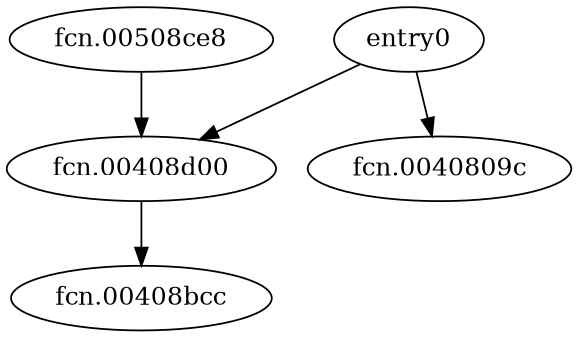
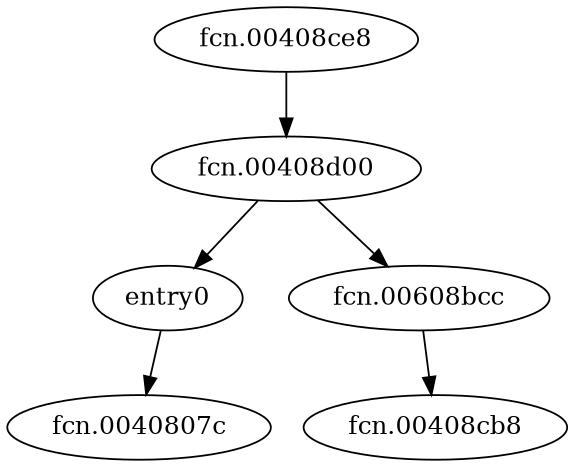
(141, 40) -> (286, 40)
(288, 98) -> (232, 228)
(440, 169) -> (139, 427)
(141, 298) -> (419, 298)
none -> (435, 427)
